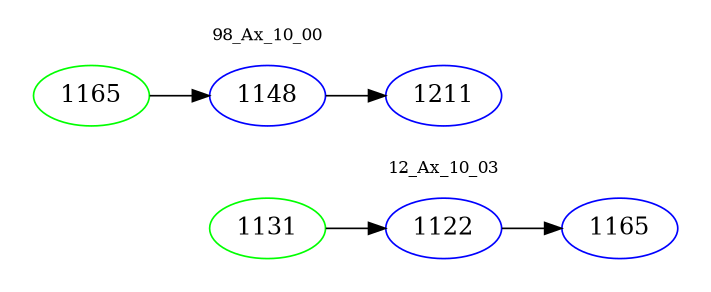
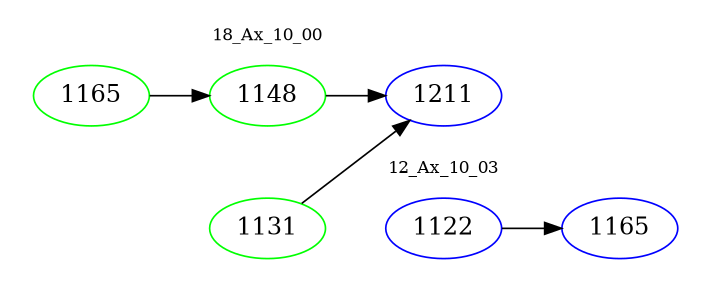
(268, 36) -> (268, 36)
(268, 96) -> (268, 96)
(347, 228) -> (349, 167)
